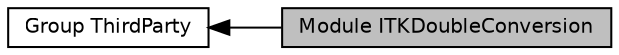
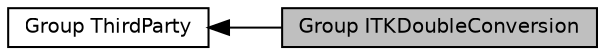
(447, 28) -> (440, 28)
